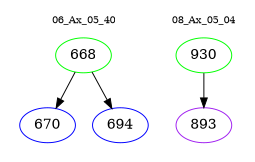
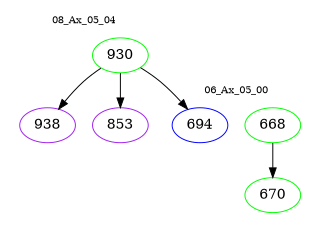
(84, 21) -> (236, 91)
(100, 86) -> (171, 91)
none -> (48, 125)
(48, 125) -> (273, 195)
(204, 125) -> (120, 125)
